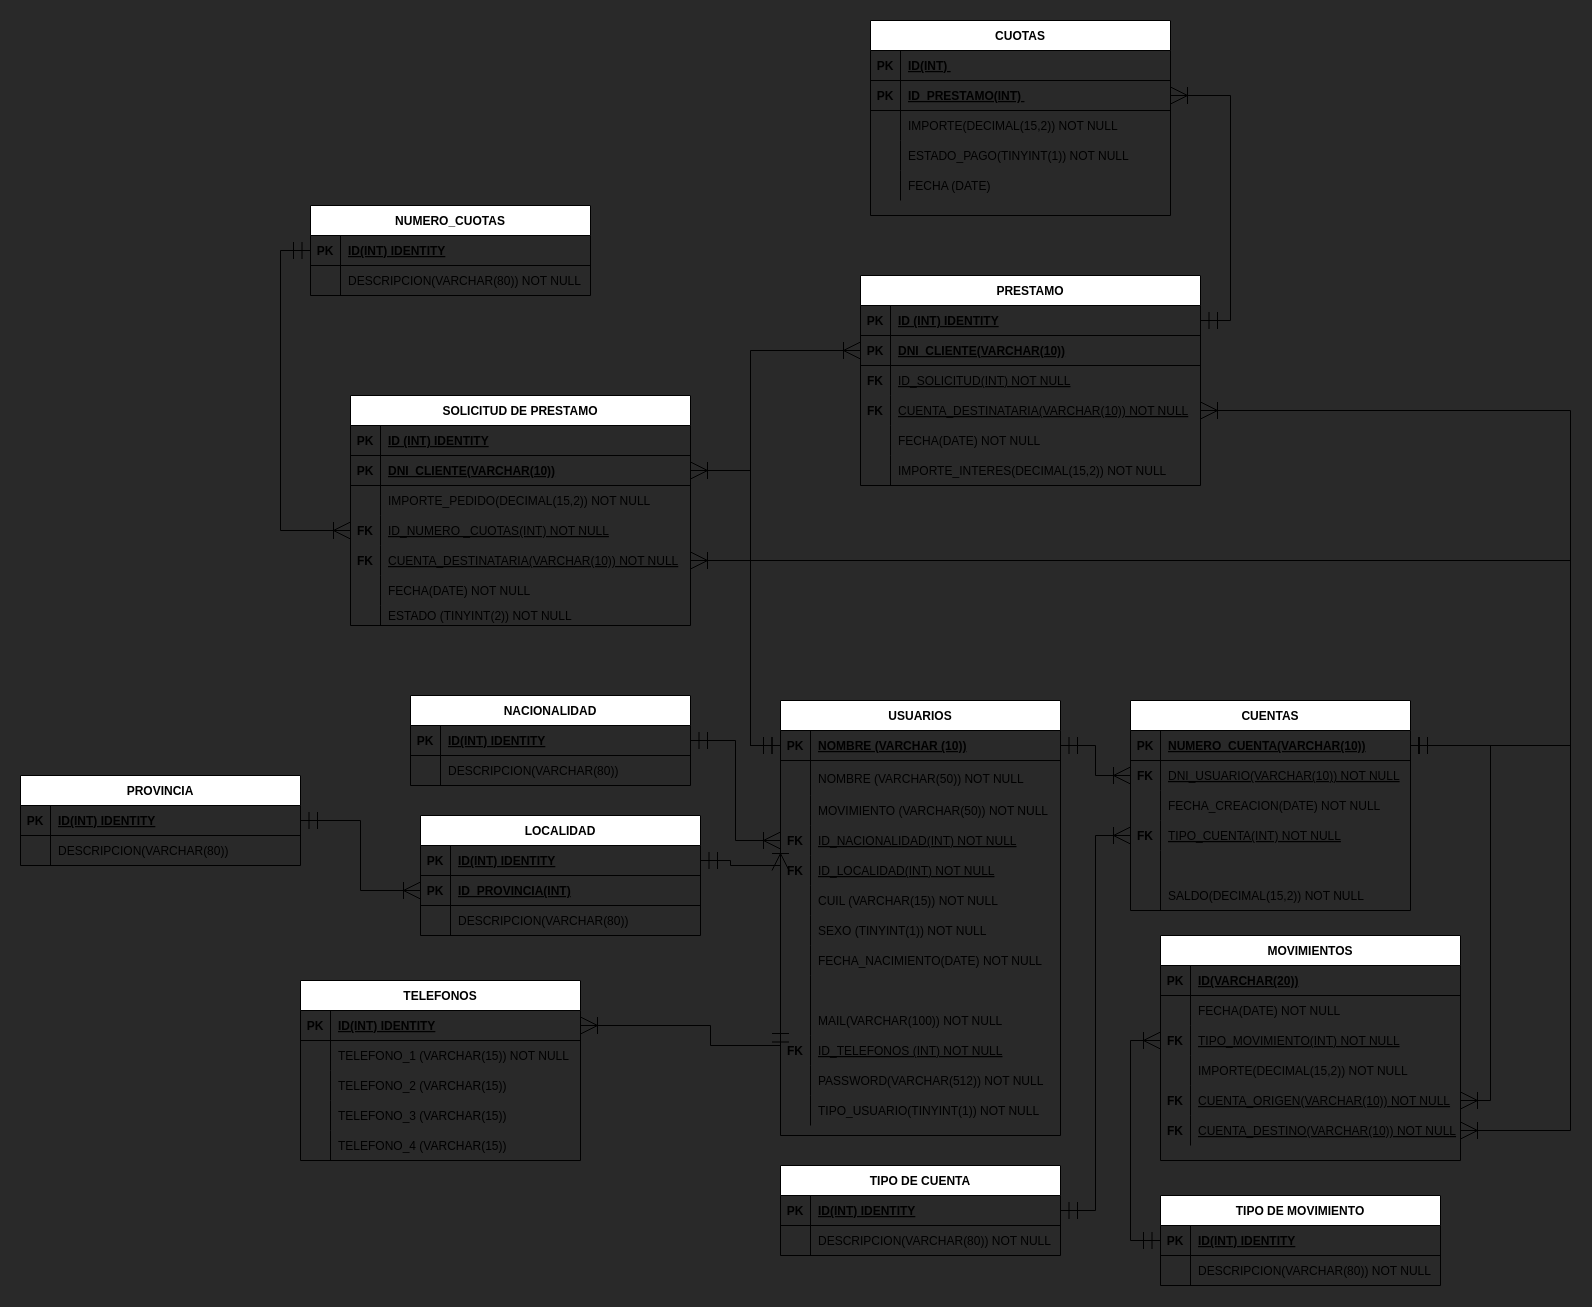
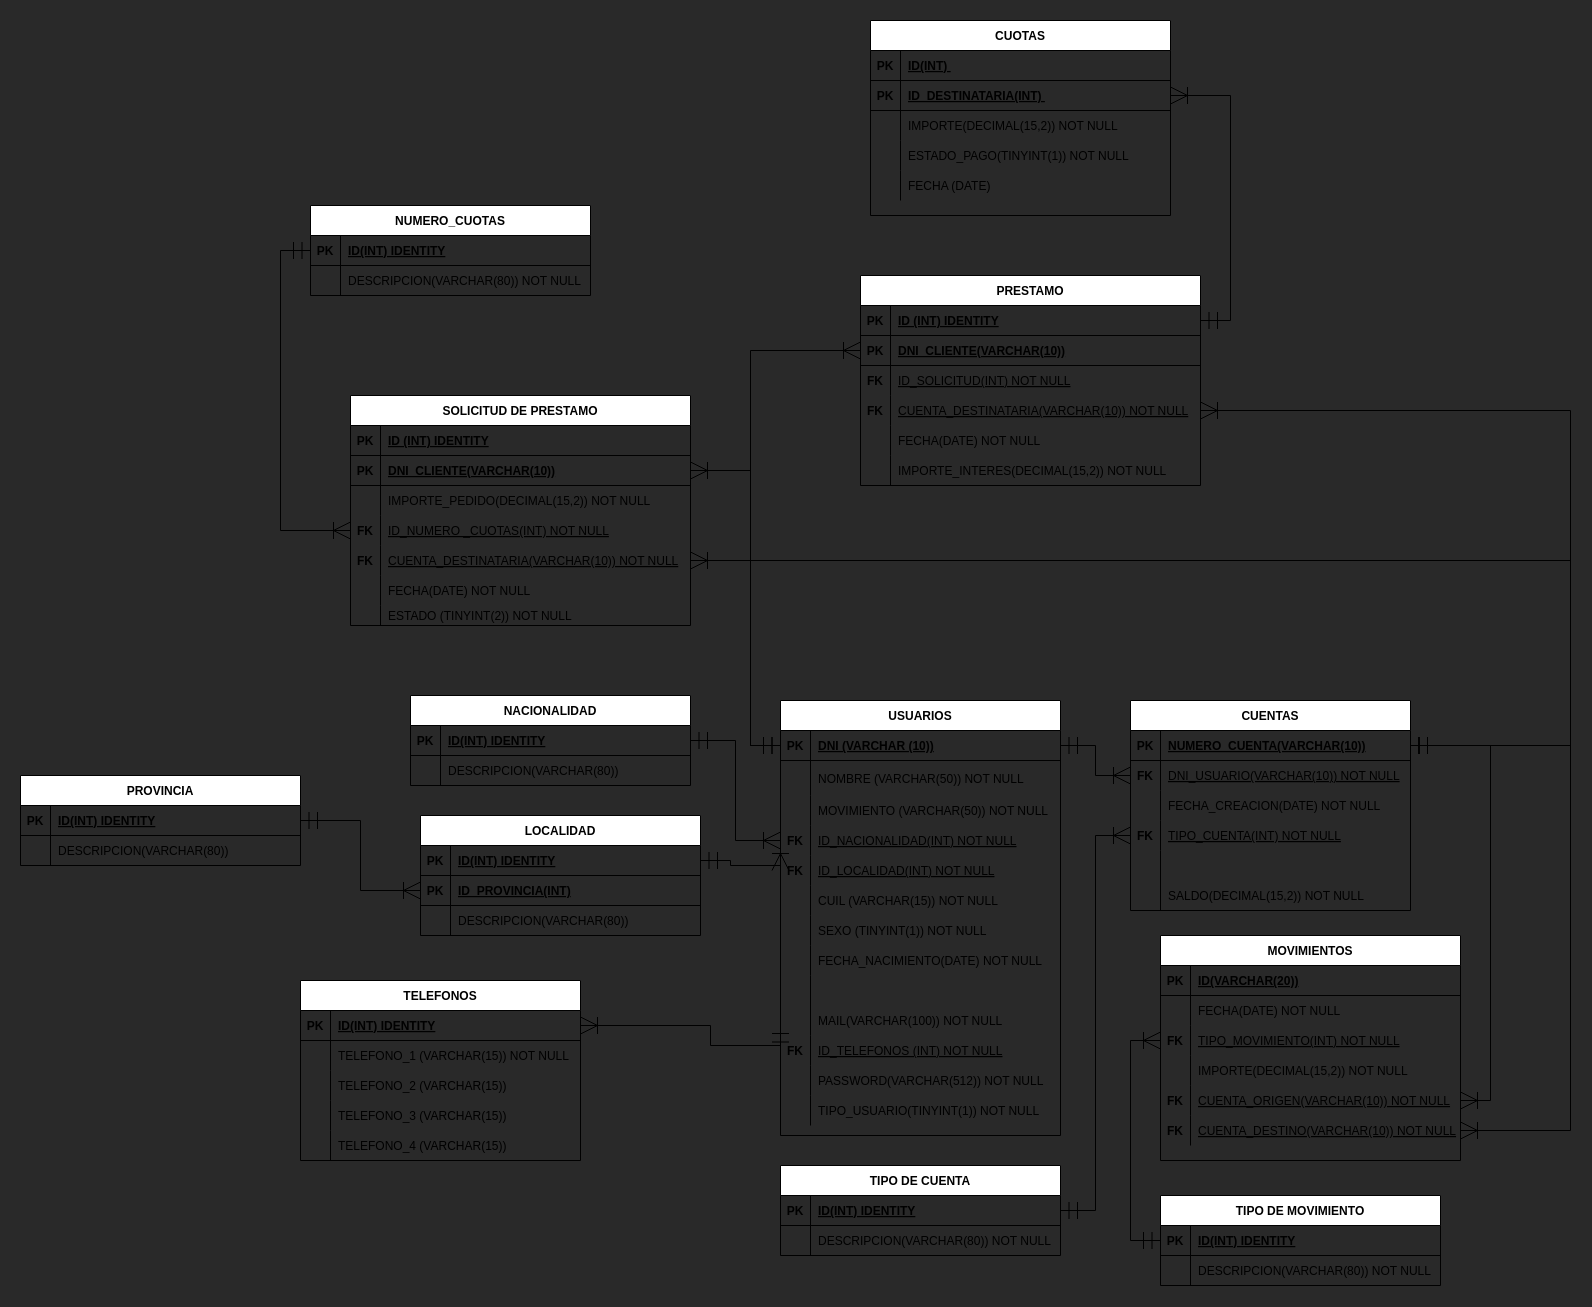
(962, 96) -> (975, 96)
(885, 746) -> (875, 746)
